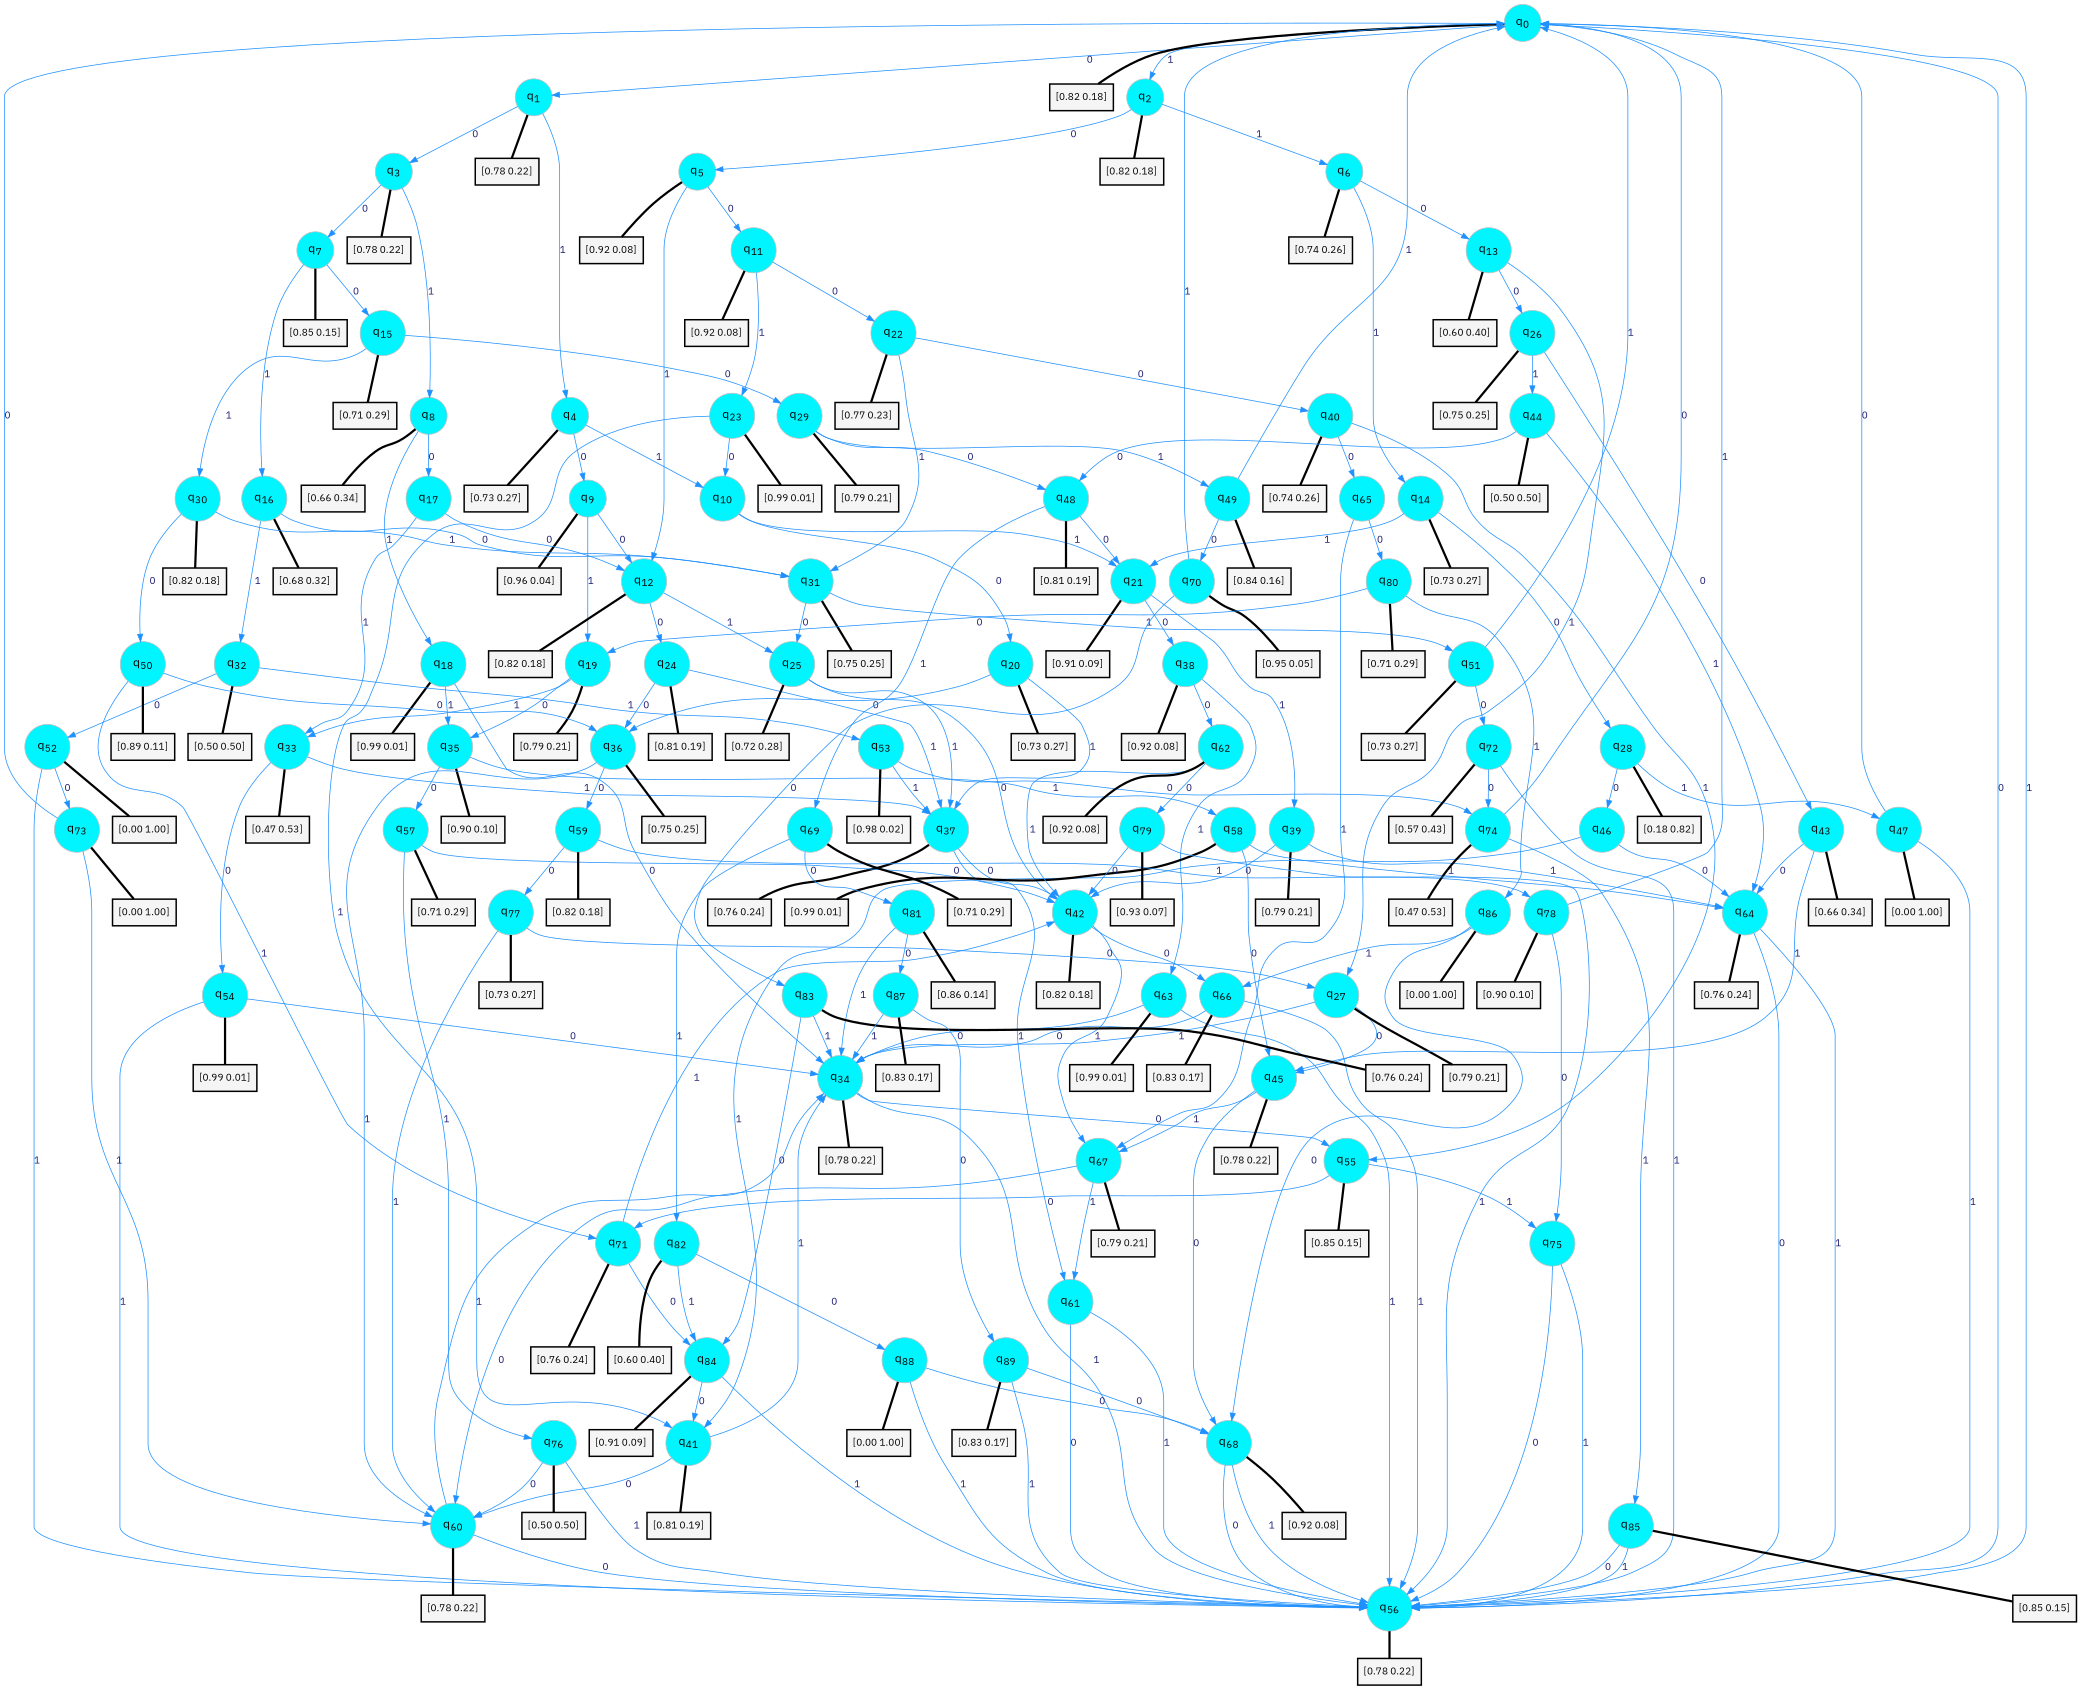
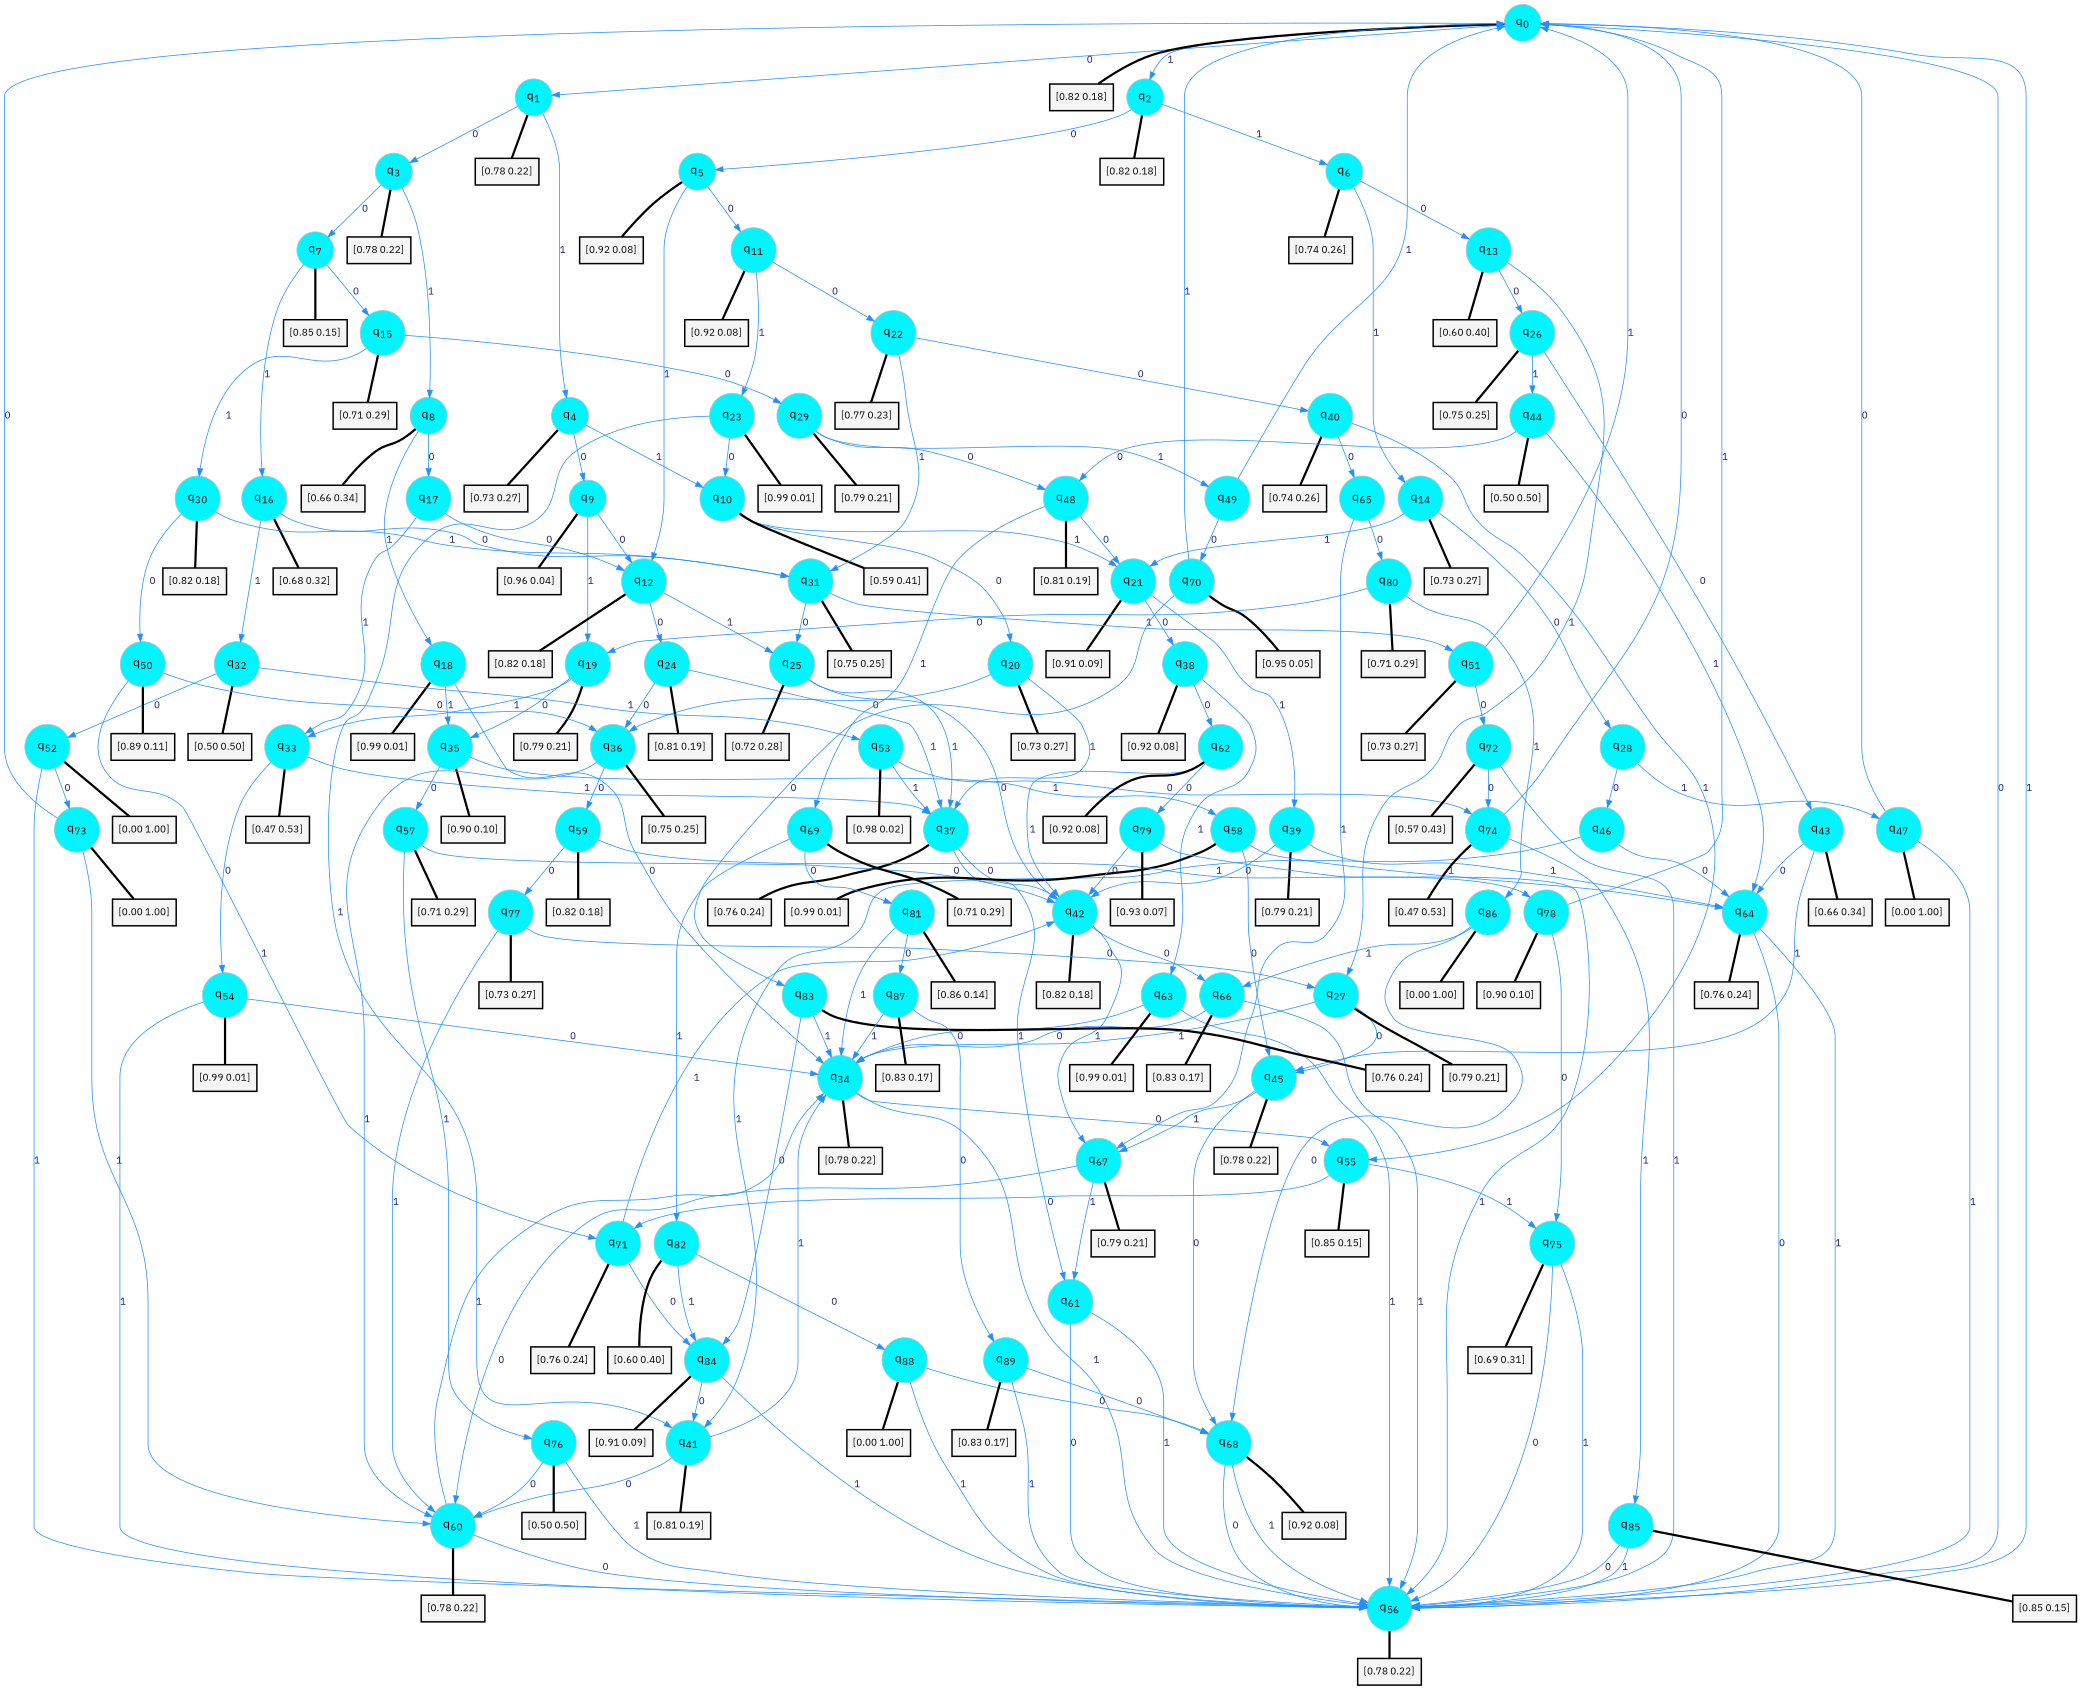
none -> (896, 581)
(1259, 581) -> none
(1669, 830) -> none
none -> (1500, 1360)
